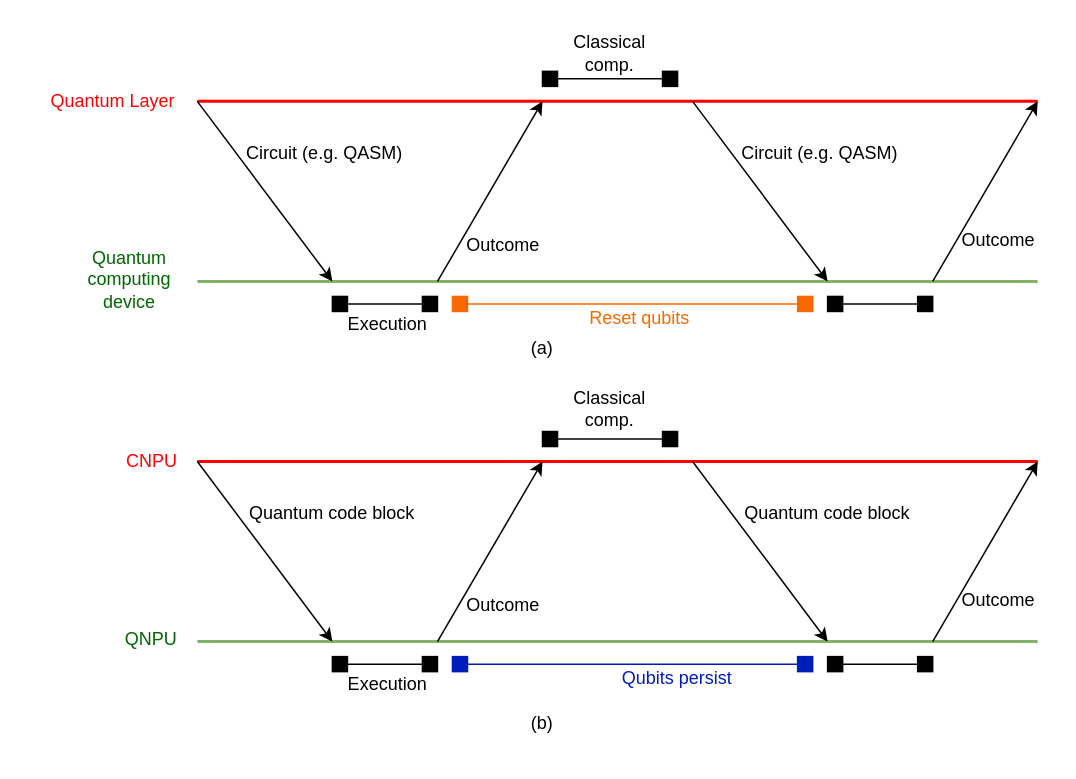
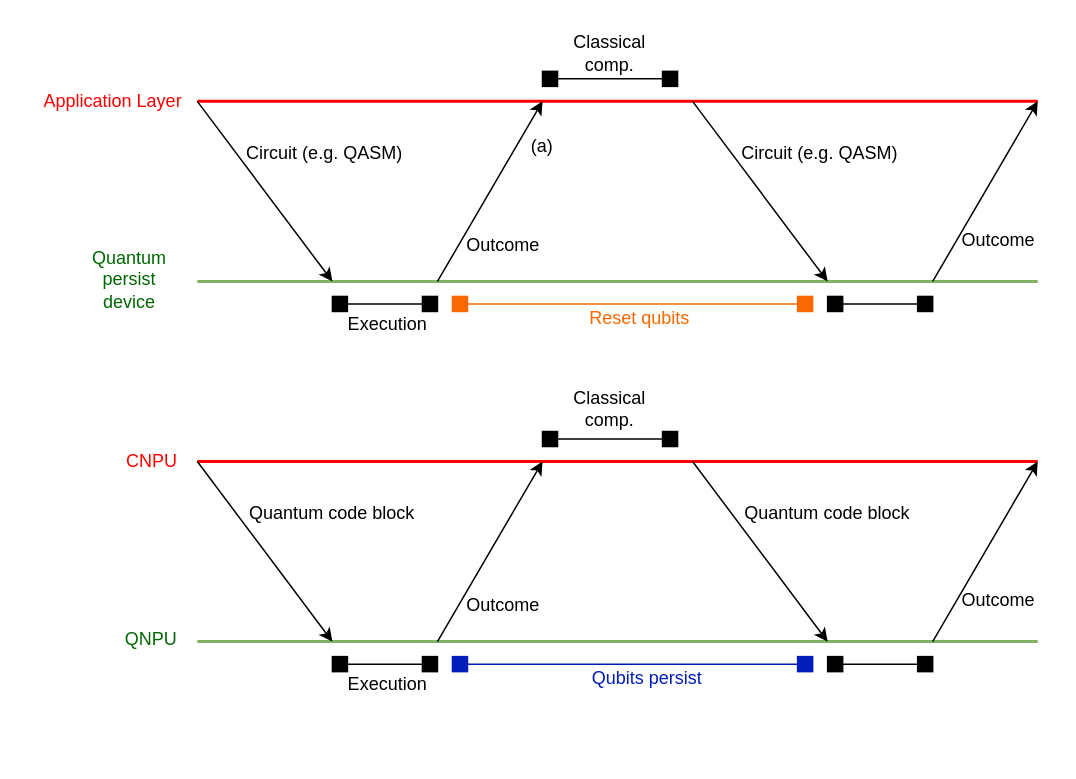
(113, 101) -> (113, 101)
(130, 280) -> (130, 280)
(542, 349) -> (542, 146)
(677, 679) -> (647, 679)
(542, 724) -> none
